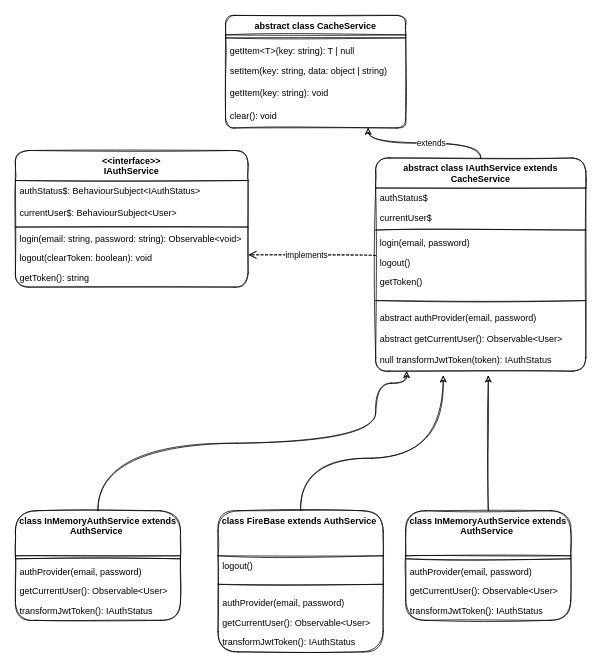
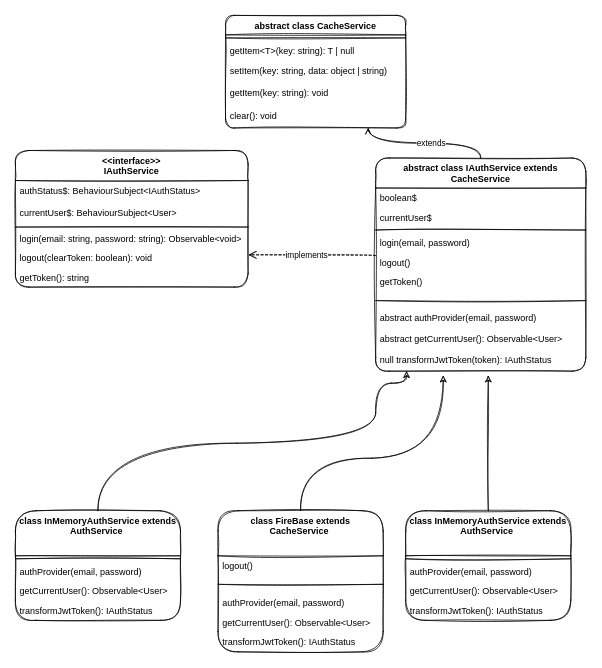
(377, 139) -> (377, 138)
(407, 198) -> (398, 198)
(300, 521) -> (300, 521)
